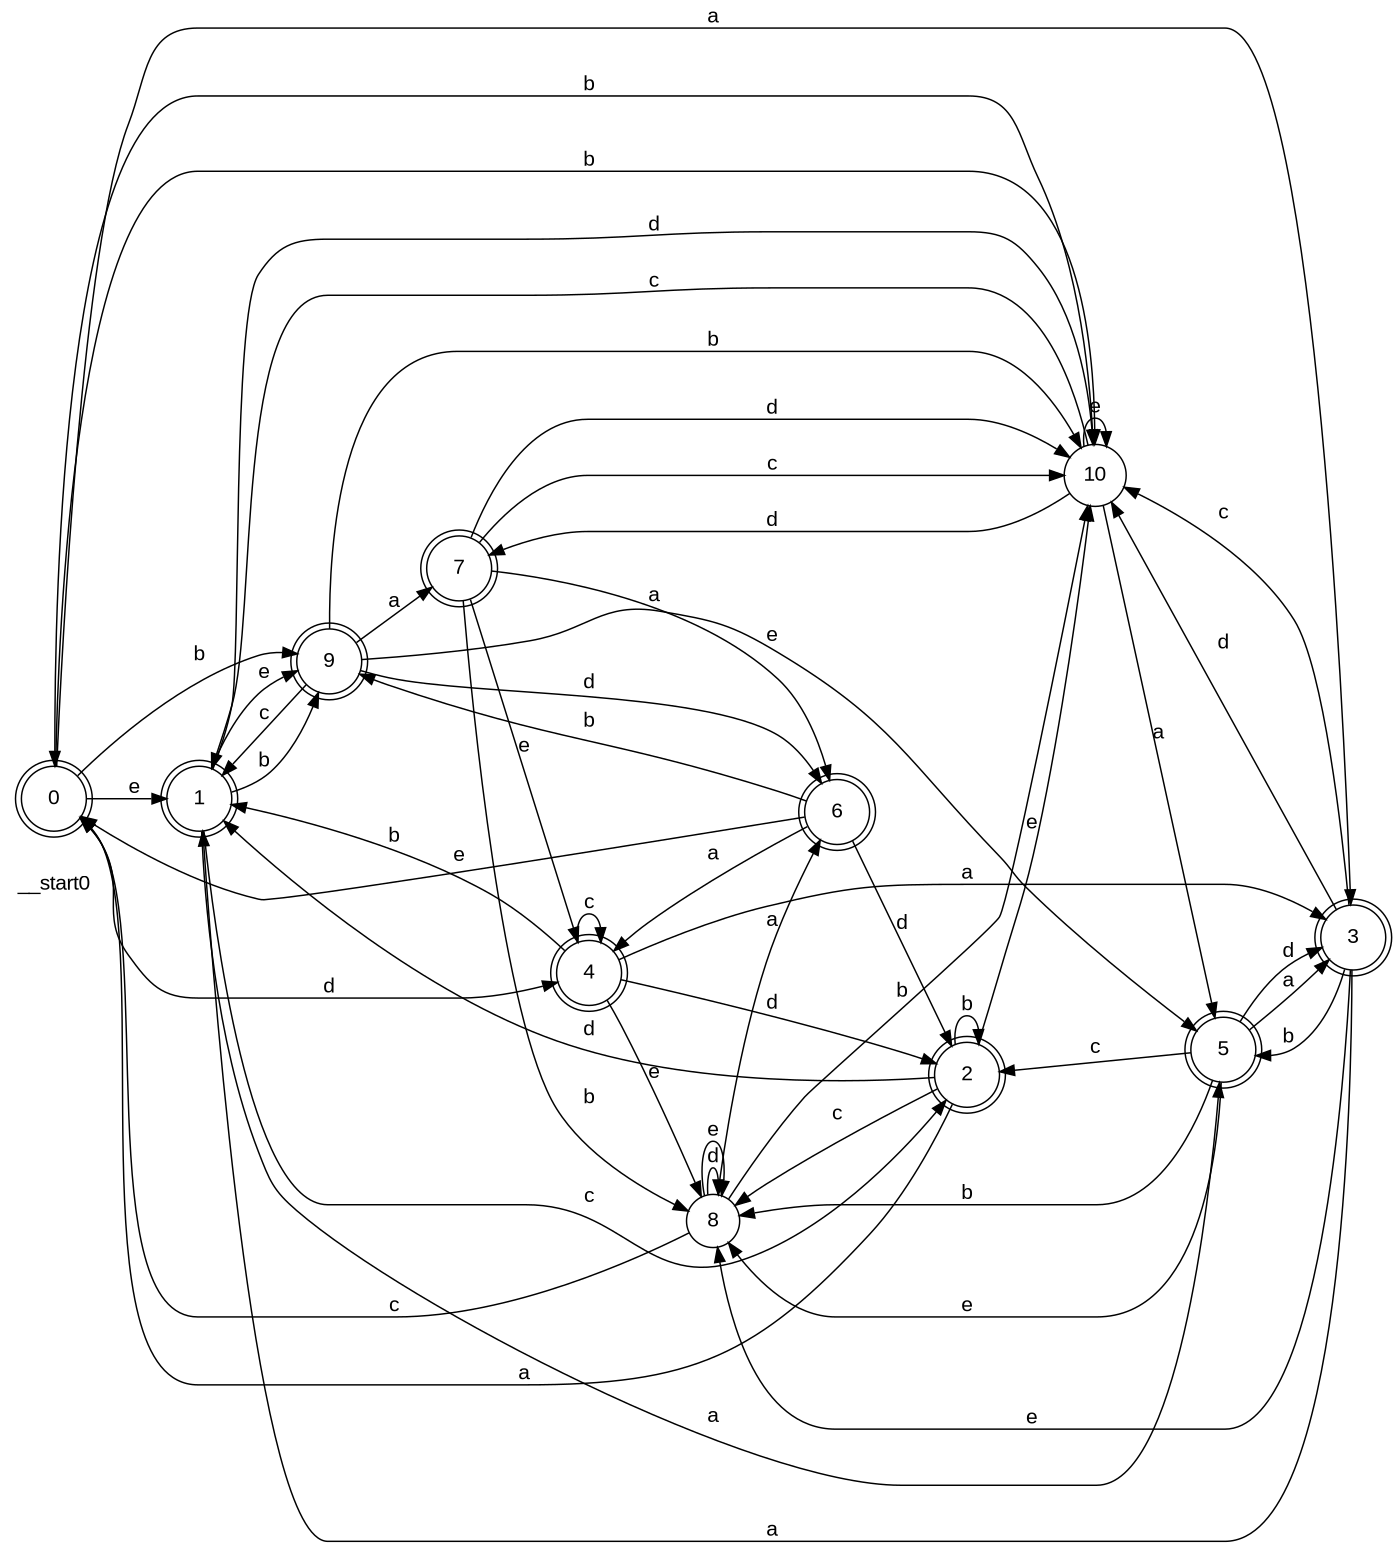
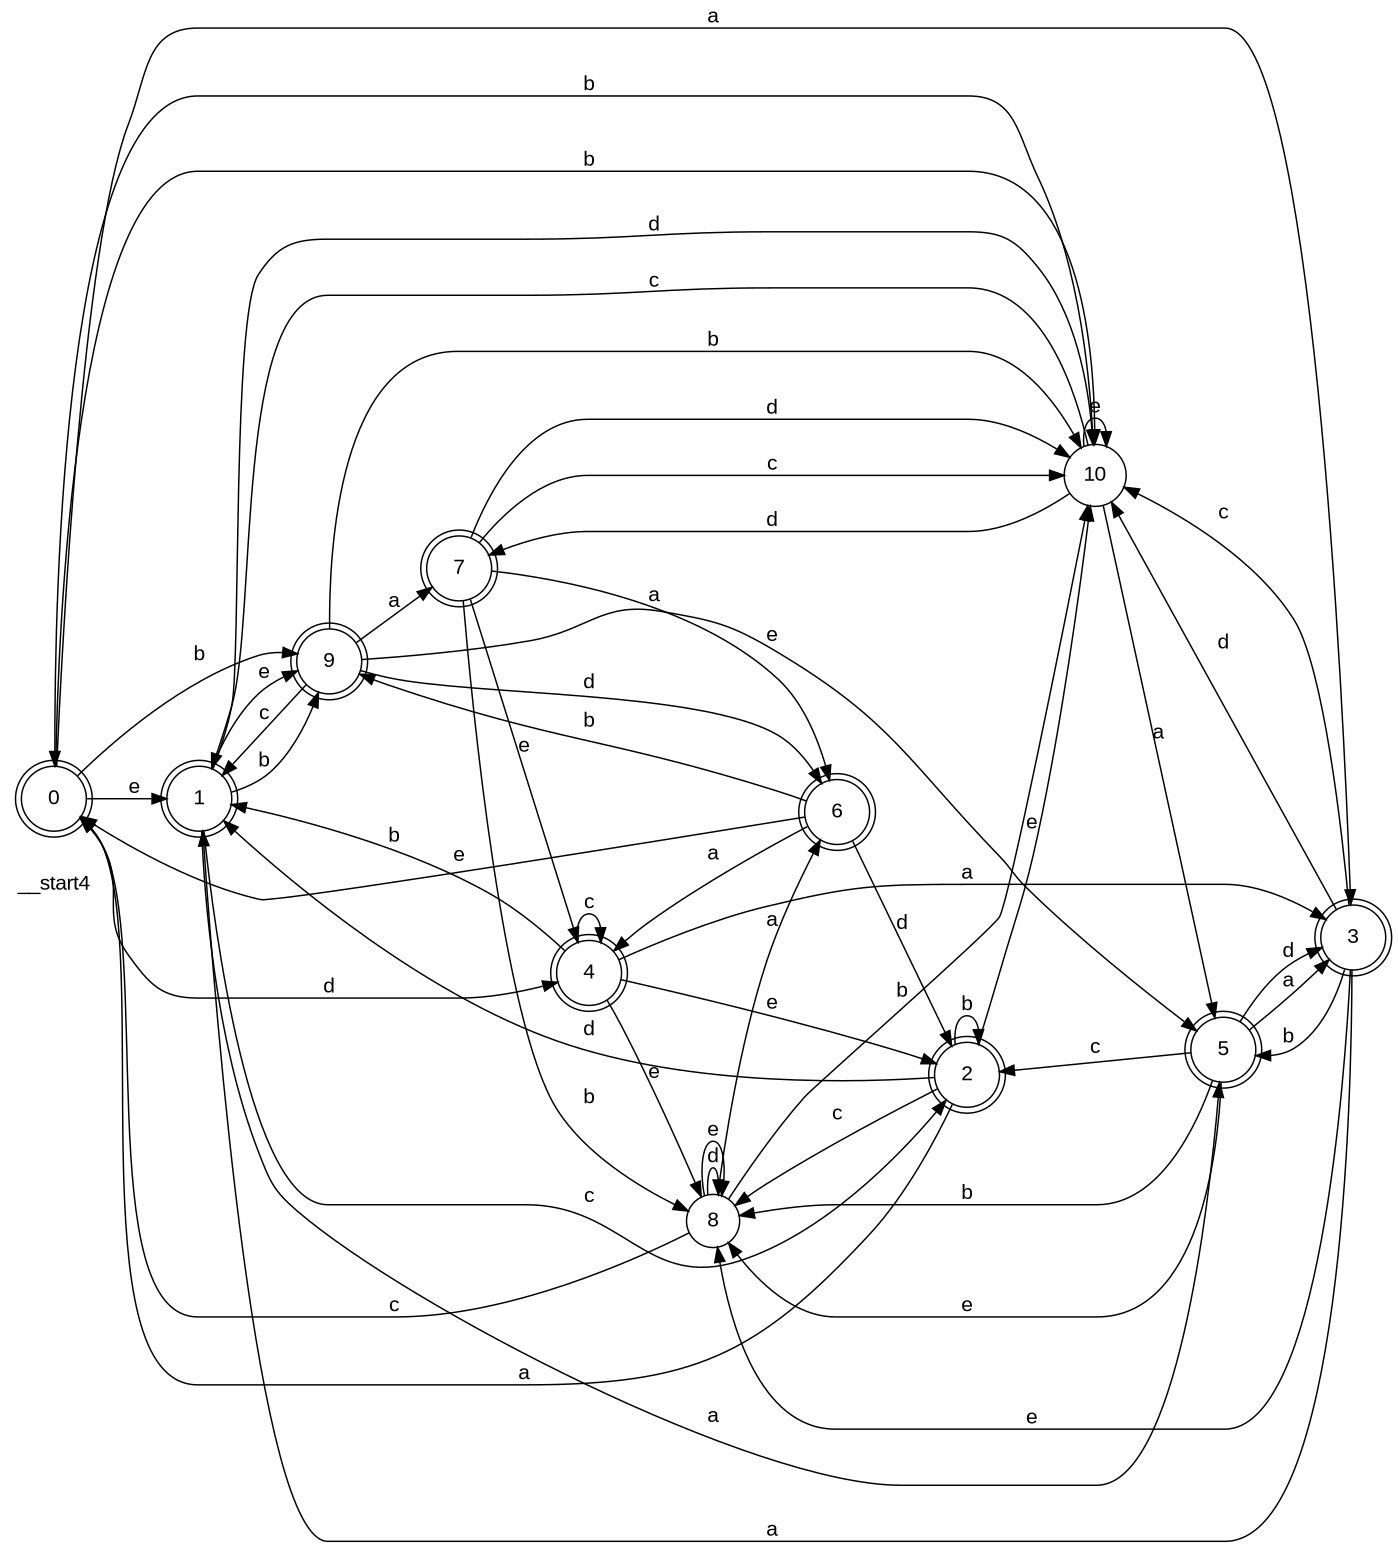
(54, 884) -> (54, 884)
(772, 1003) -> (772, 1003)
